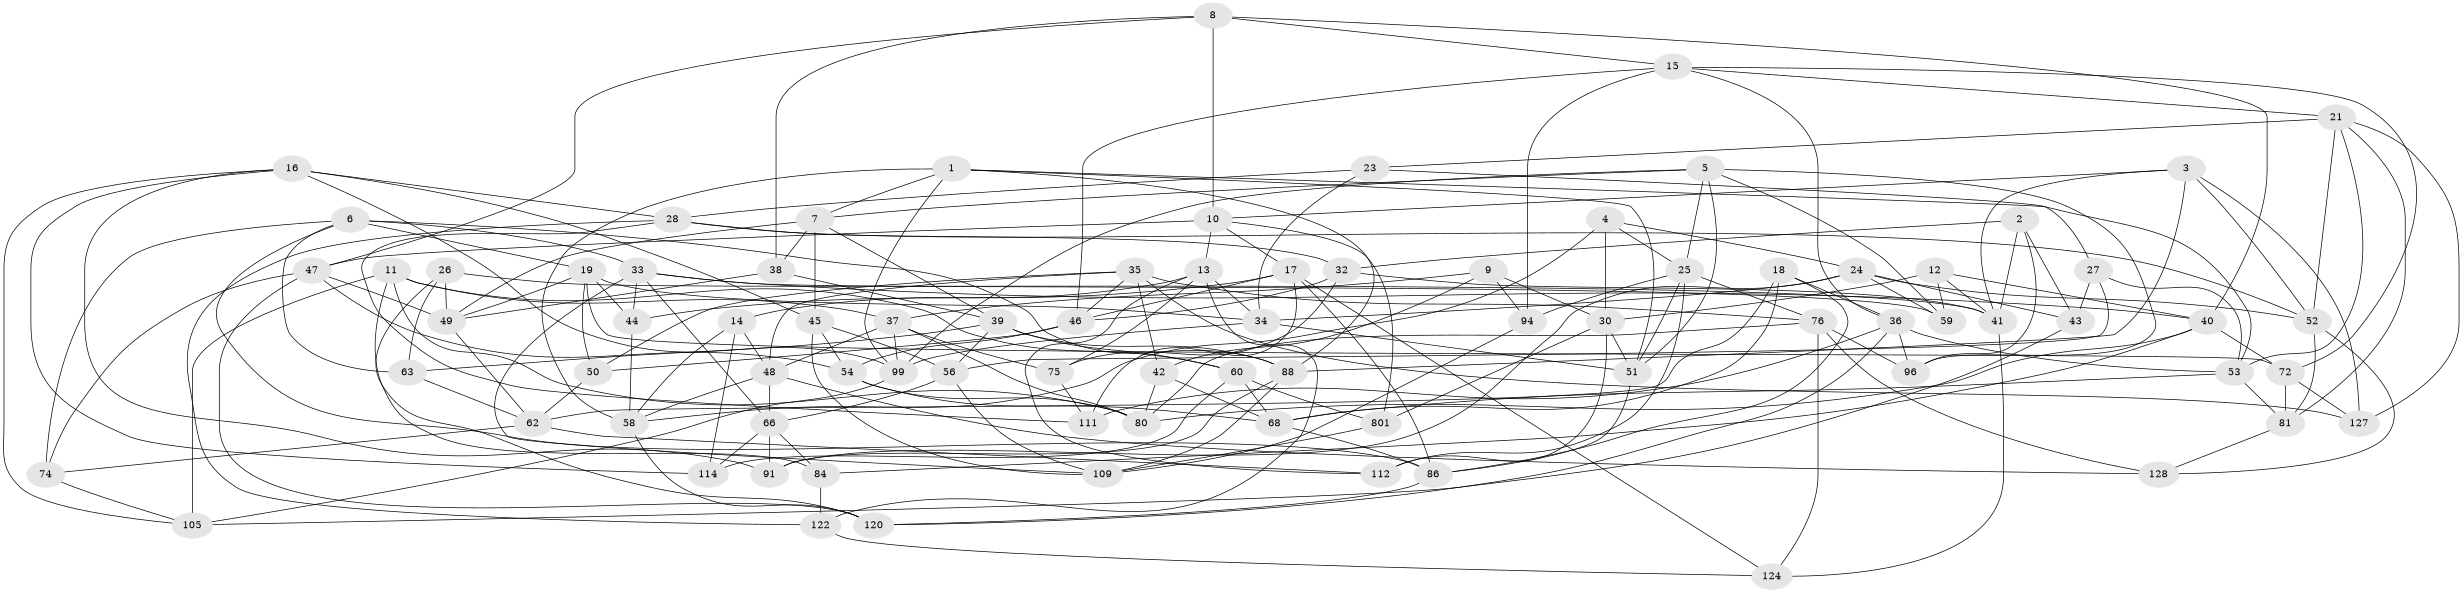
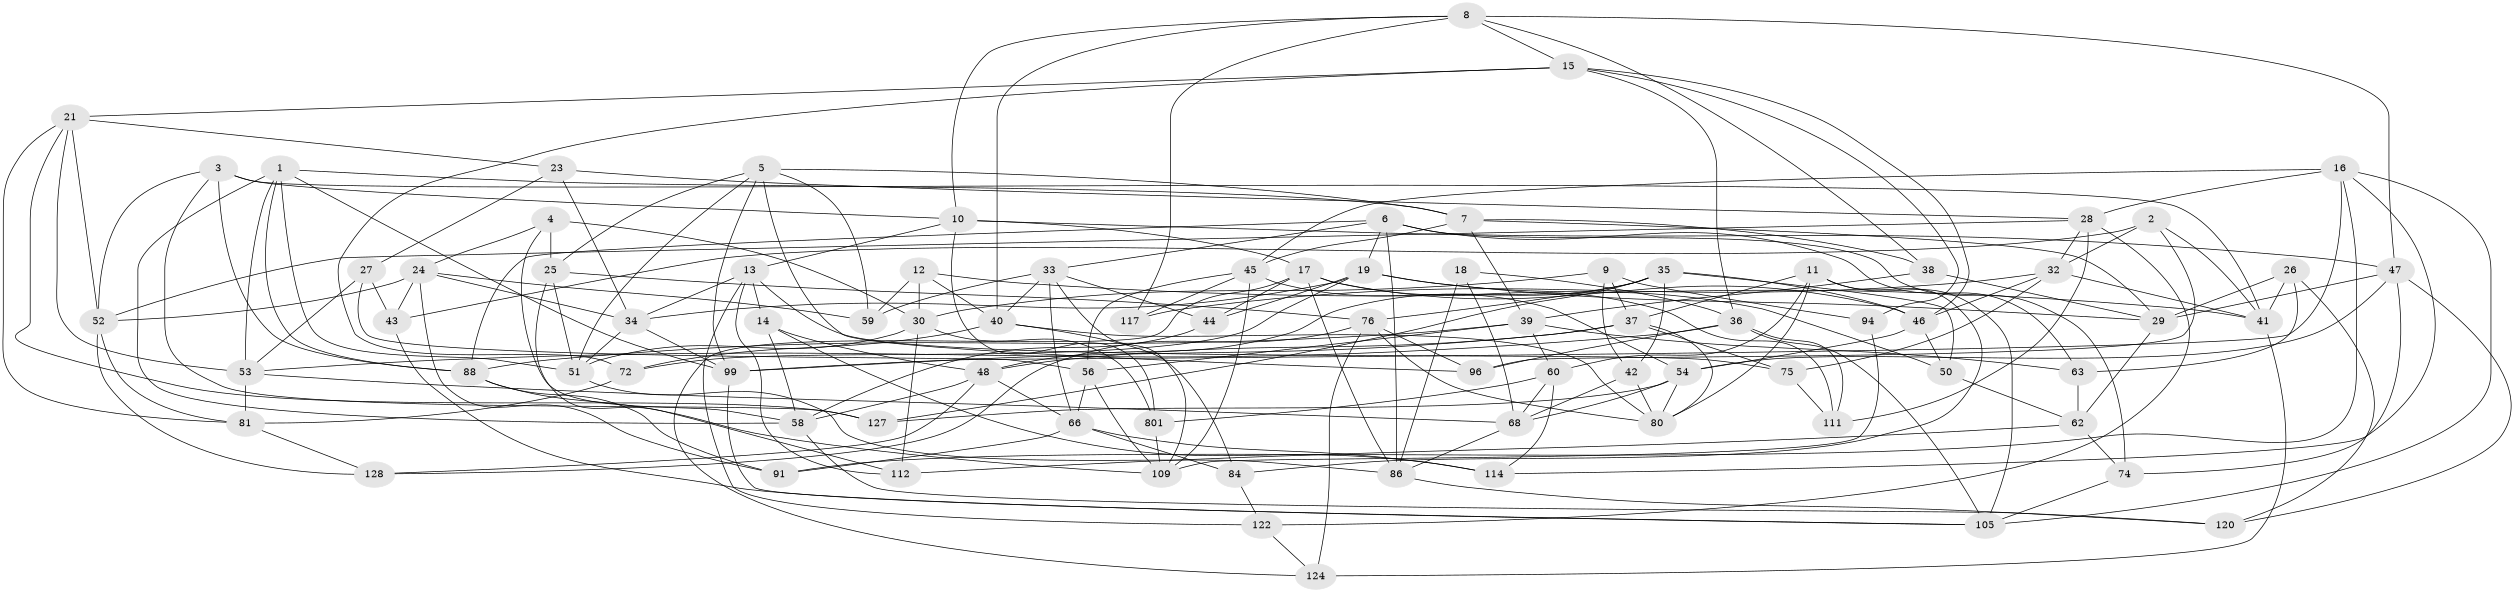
(1589, 298) -> none
(447, 322) -> (2159, 322)
none -> (1130, 322)
(2318, 395) -> (1284, 408)
(1184, 404) -> none
(1561, 470) -> (1887, 391)
